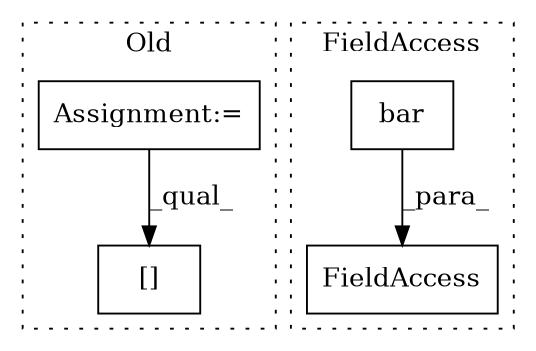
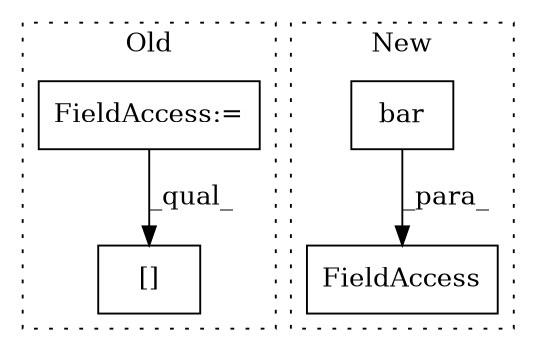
(402, 44) -> (402, 44)
(149, 115) -> (149, 115)
